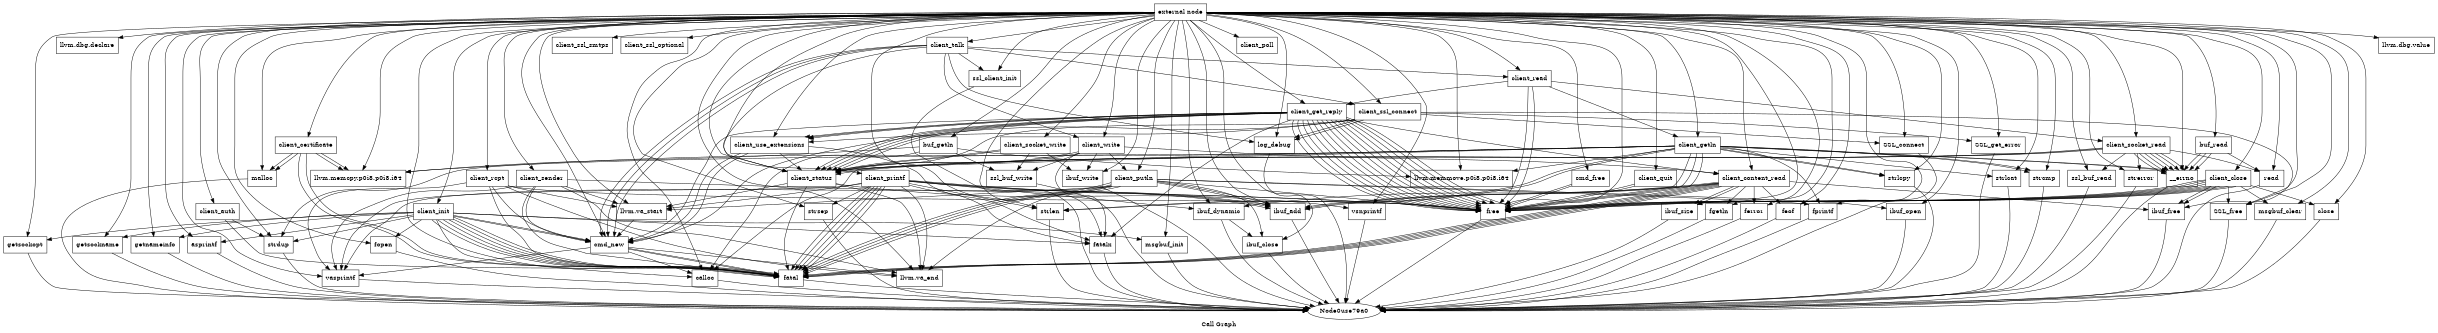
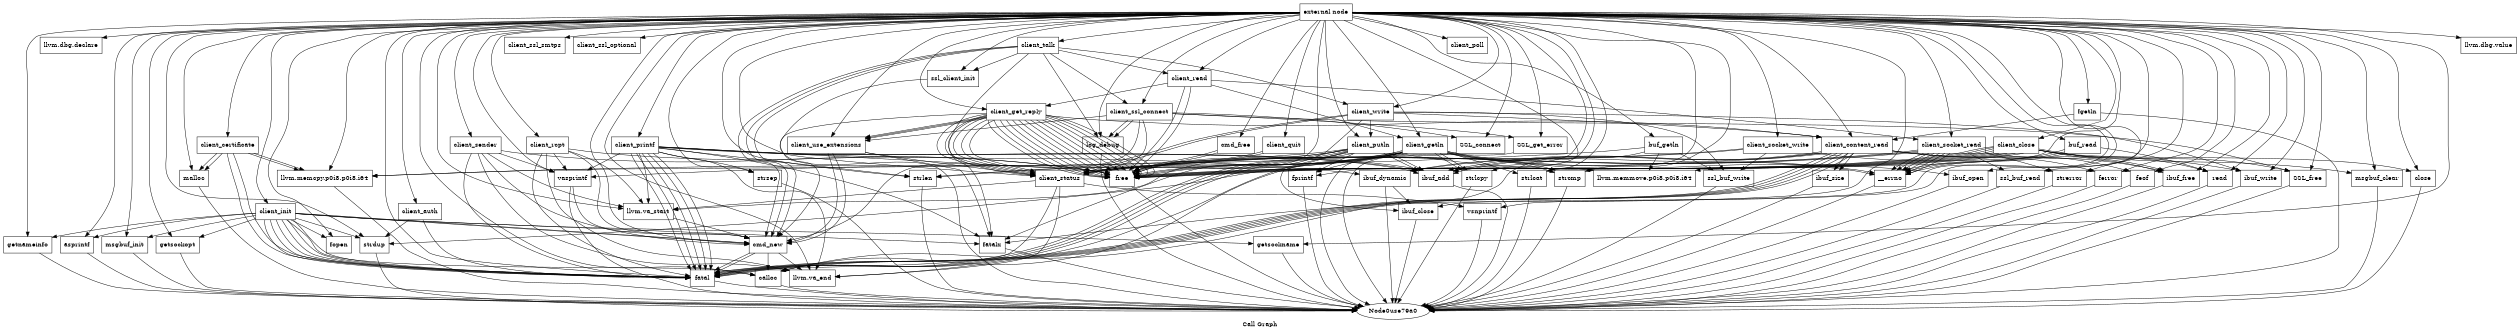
(1749, 17) -> none
(1694, 34) -> none
(1738, 193) -> (2003, 124)
(460, 263) -> (646, 233)
(757, 291) -> (698, 291)
